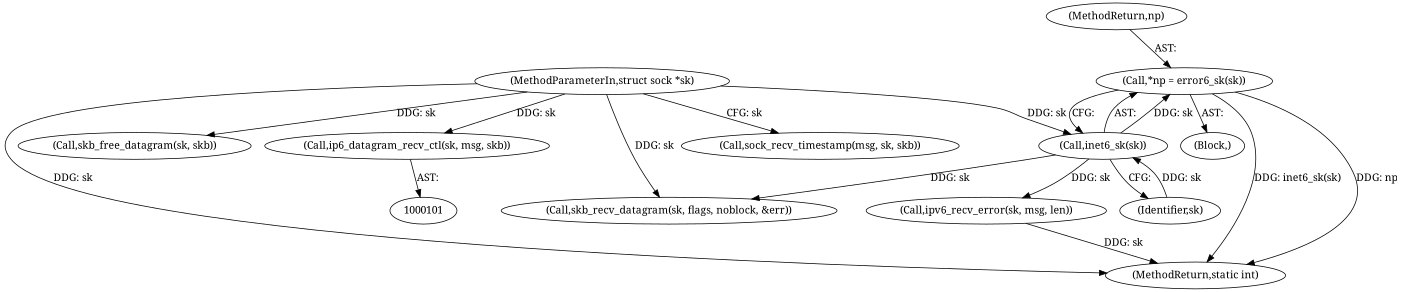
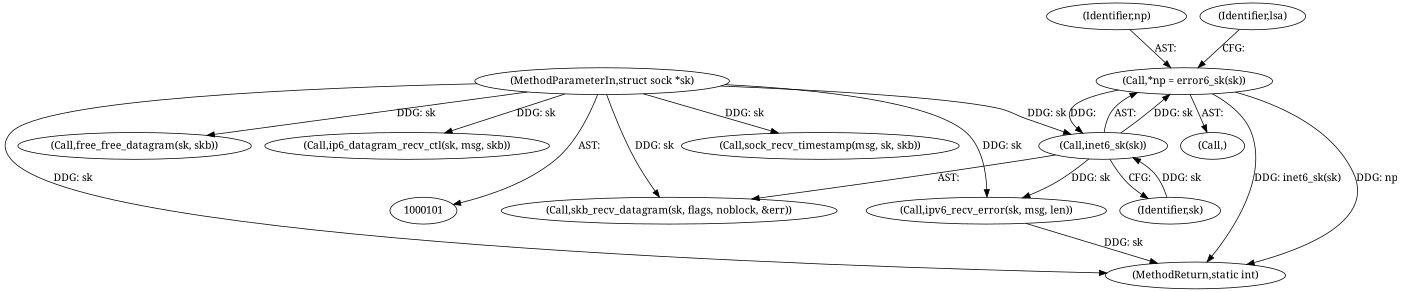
(1117, 16) -> (1117, 16)
none -> (1253, 16)
none -> (879, 101)
(745, 114) -> (745, 114)
(1085, 114) -> (1085, 114)
(135, 146) -> (135, 146)
(1213, 146) -> (1213, 146)
(414, 175) -> (545, 168)
(950, 178) -> (950, 178)
